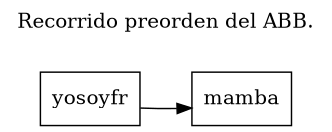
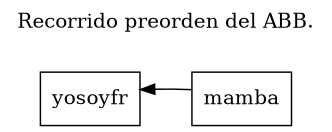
(159, 109) -> (173, 89)
